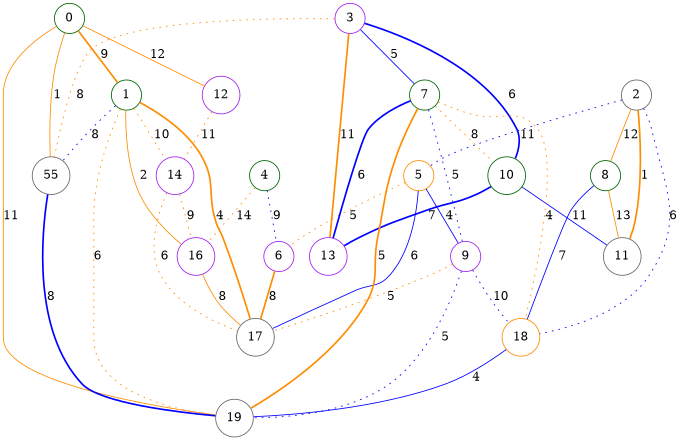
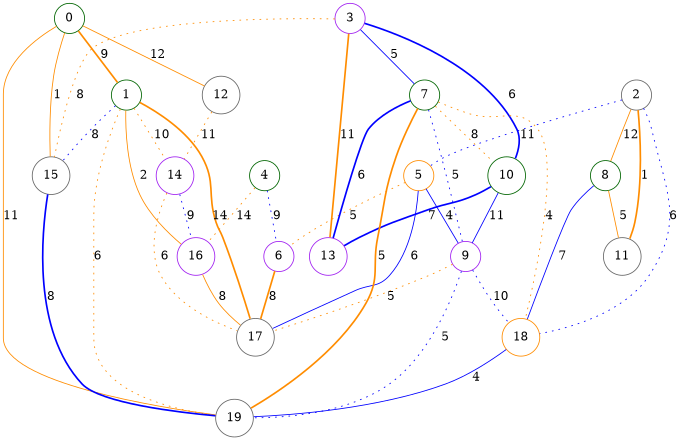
(221, 95) -> (221, 95)
(51, 176) -> (51, 176)
(562, 215) -> (485, 218)
(186, 216) -> (186, 216)
(220, 216) -> (220, 216)
(624, 216) -> (624, 216)
